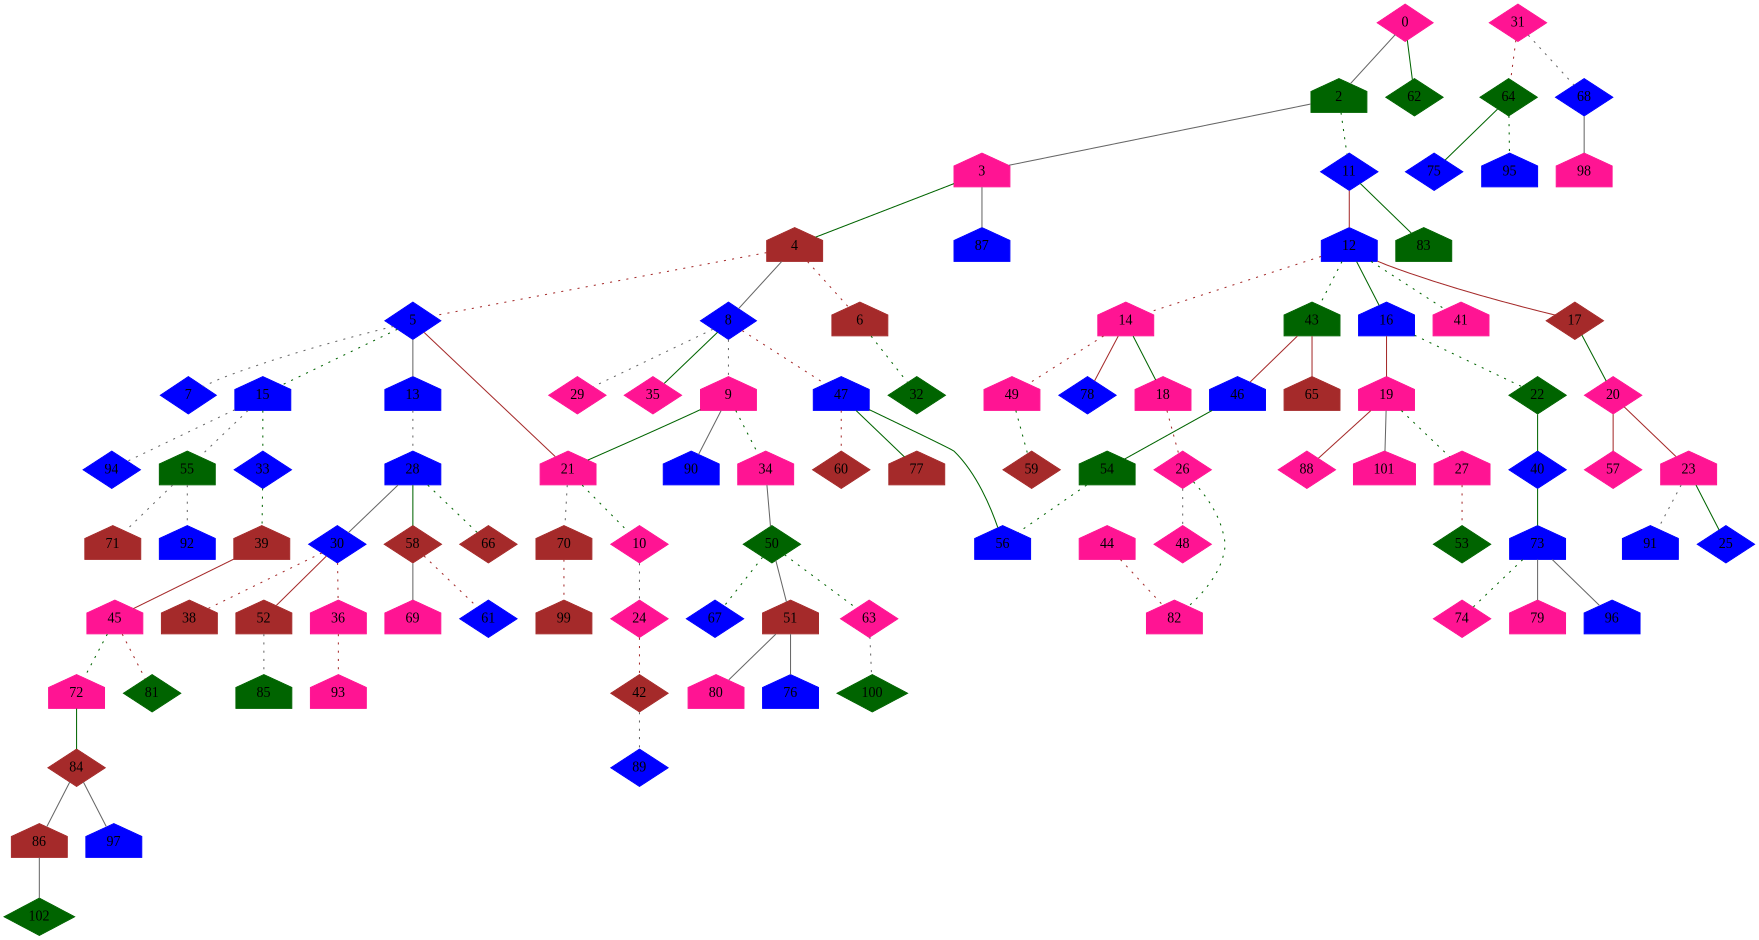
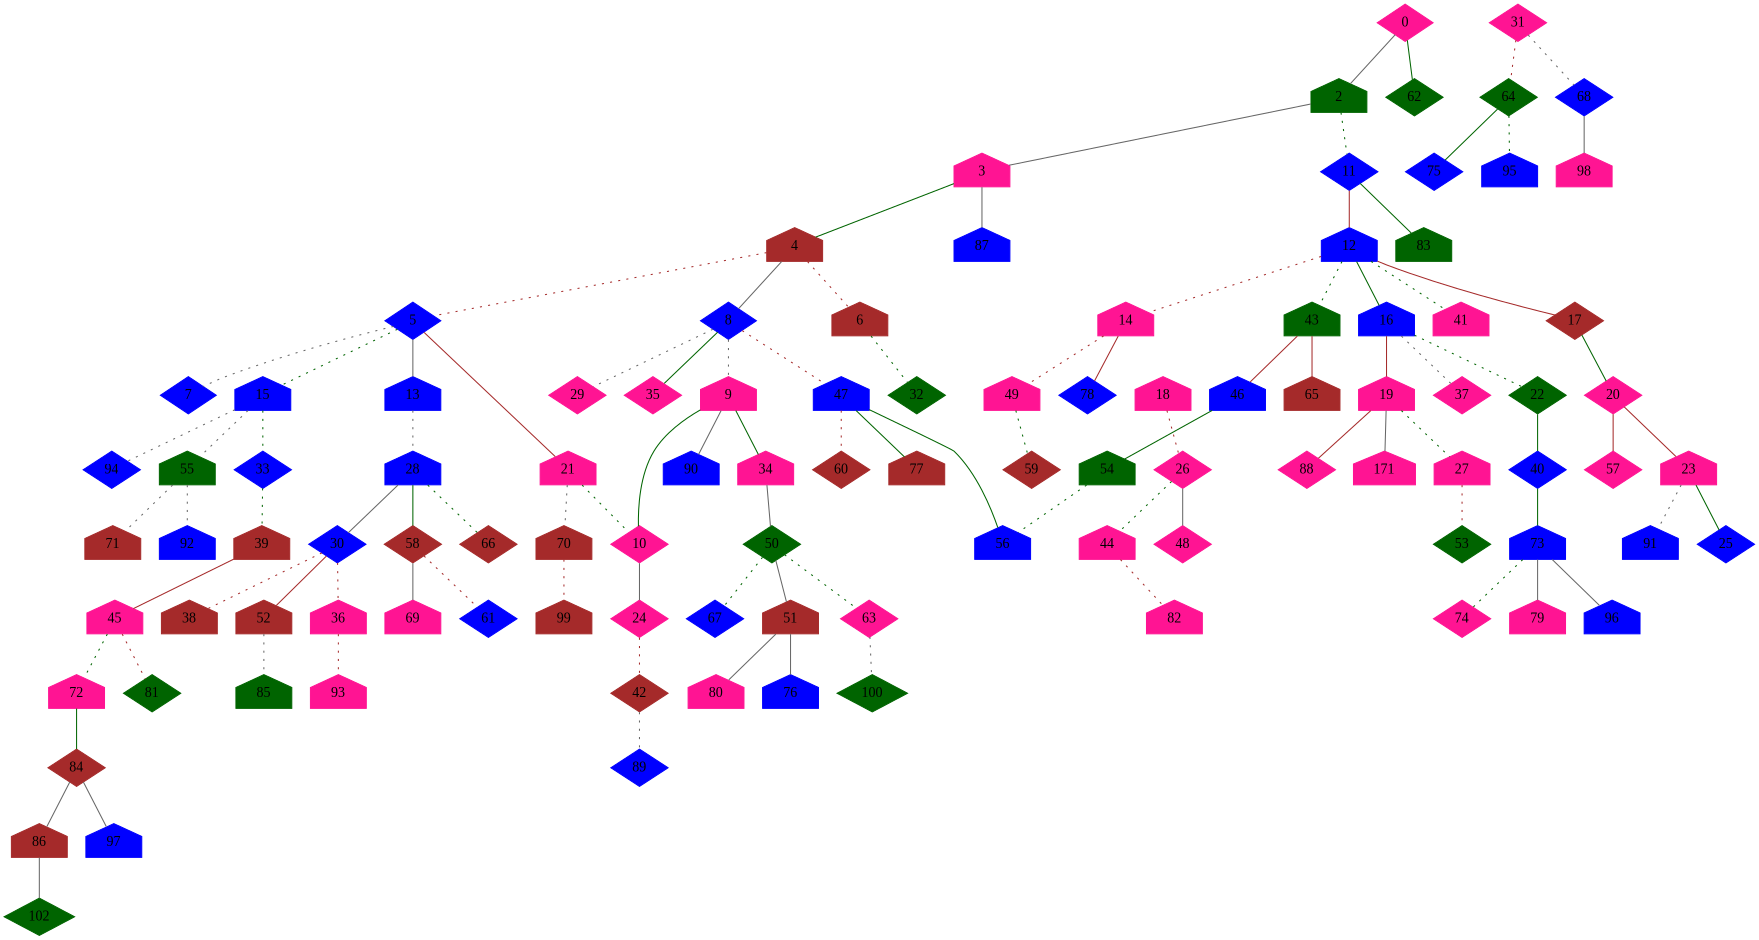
(1144, 358) -> none
none -> (1462, 395)
(747, 433) -> (747, 433)
(644, 435) -> (650, 458)
(1384, 470) -> (1384, 470)
(1183, 507) -> (1183, 507)
(1225, 546) -> (1146, 506)
(639, 582) -> (639, 582)
